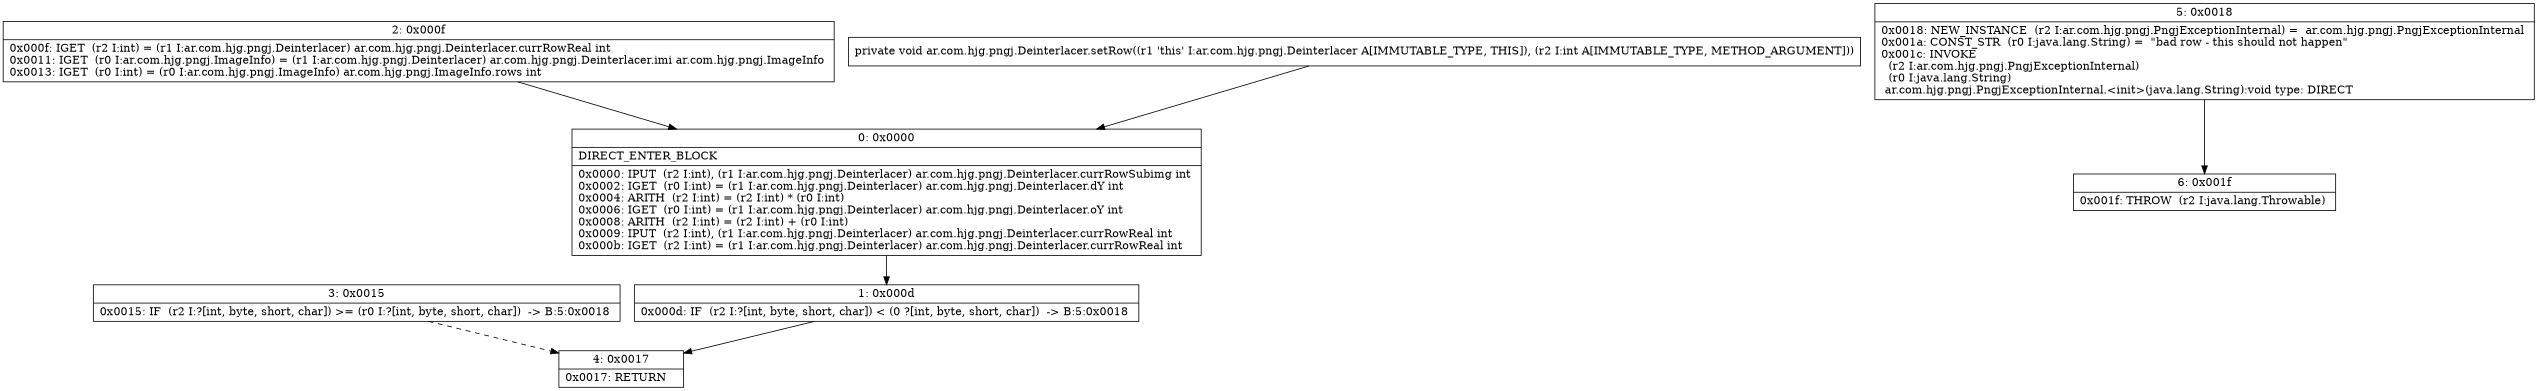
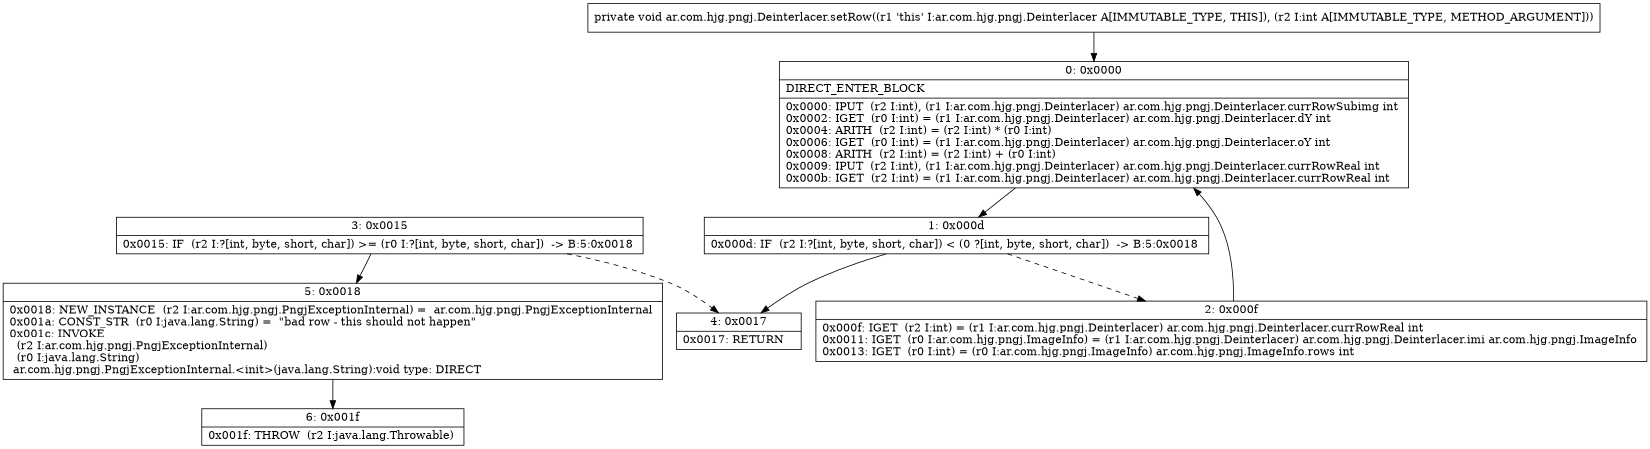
none -> (366, 265)
none -> (1073, 276)
